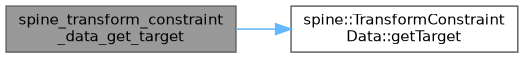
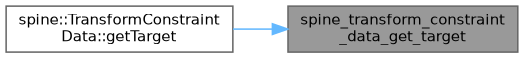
(256, 29) -> (253, 29)
